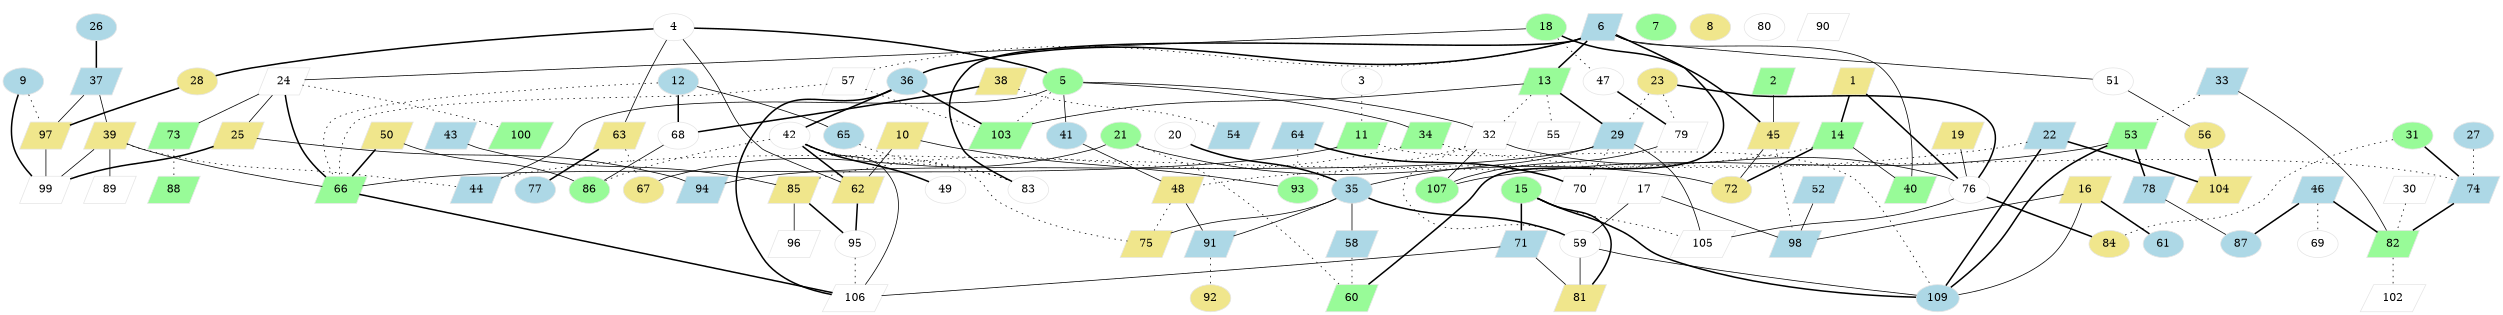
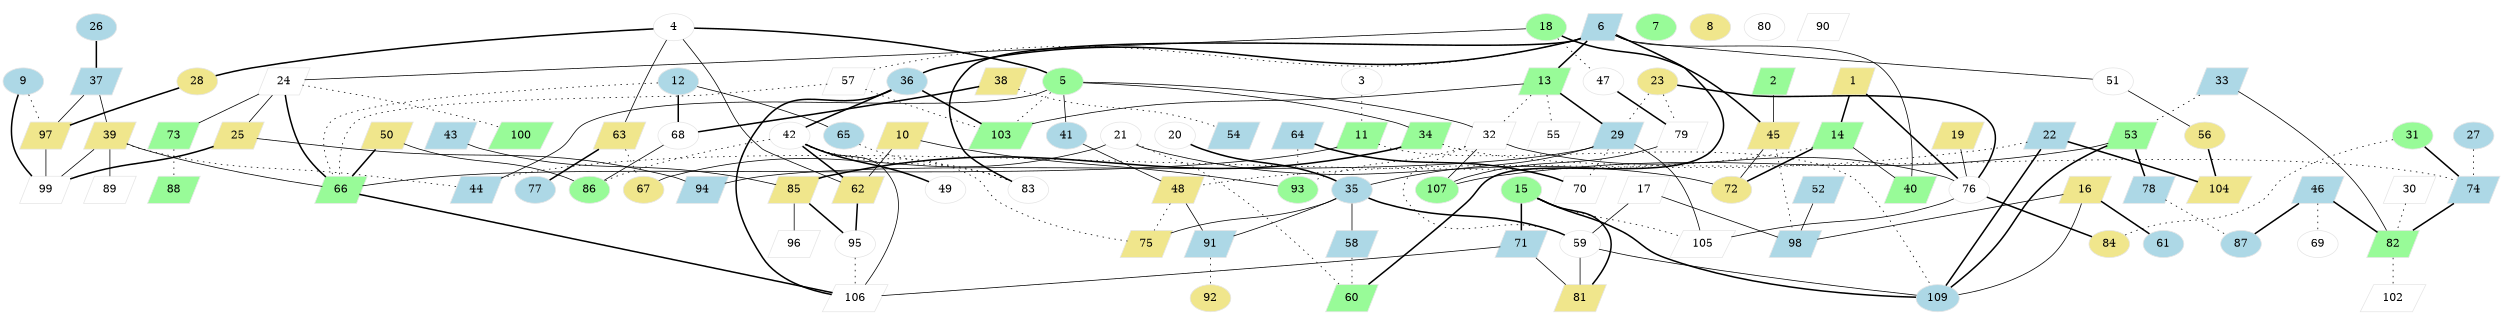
(1121, 136) -> (1121, 136)
(1110, 163) -> (1110, 163)
(2193, 215) -> (2193, 215)
